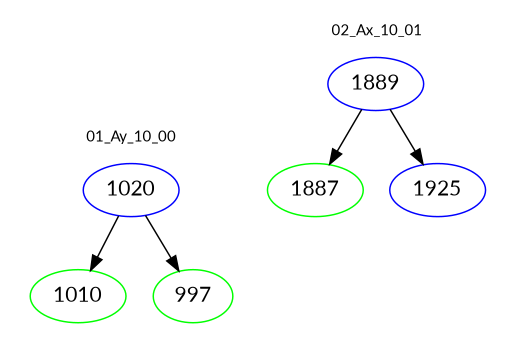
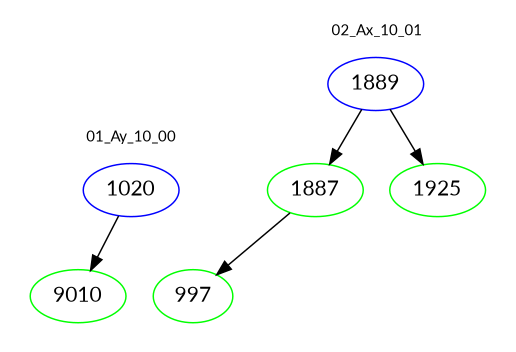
(438, 190) -> (438, 190)
(158, 237) -> (259, 239)
(78, 296) -> (78, 296)
